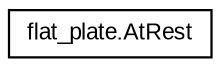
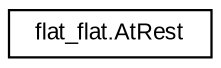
(110, 34) -> (110, 34)
